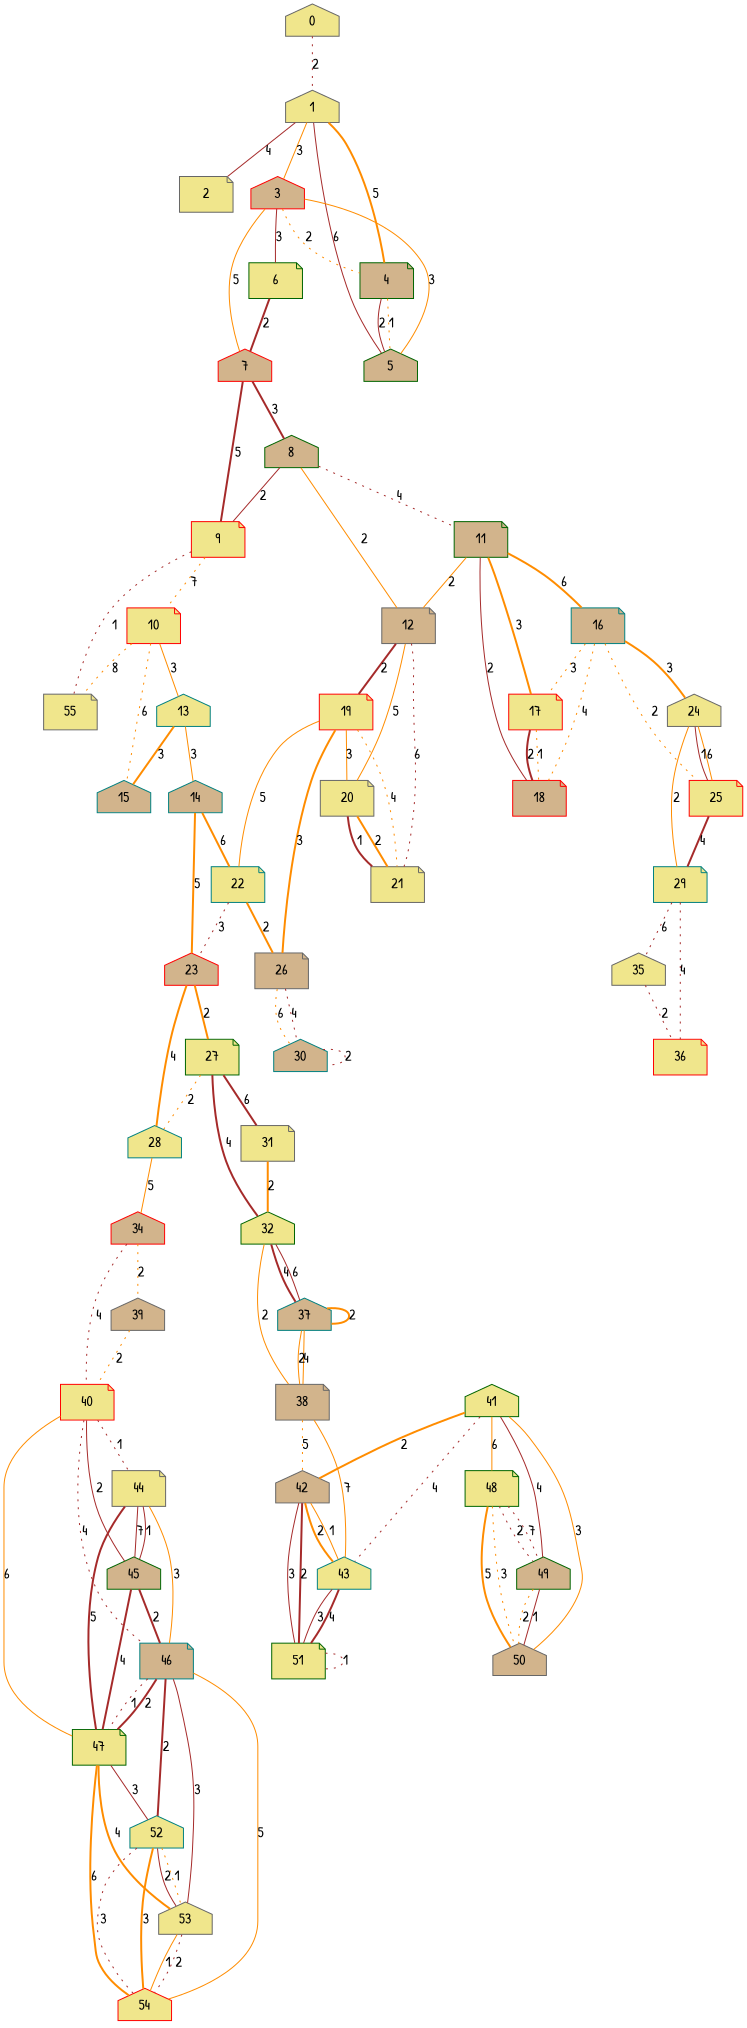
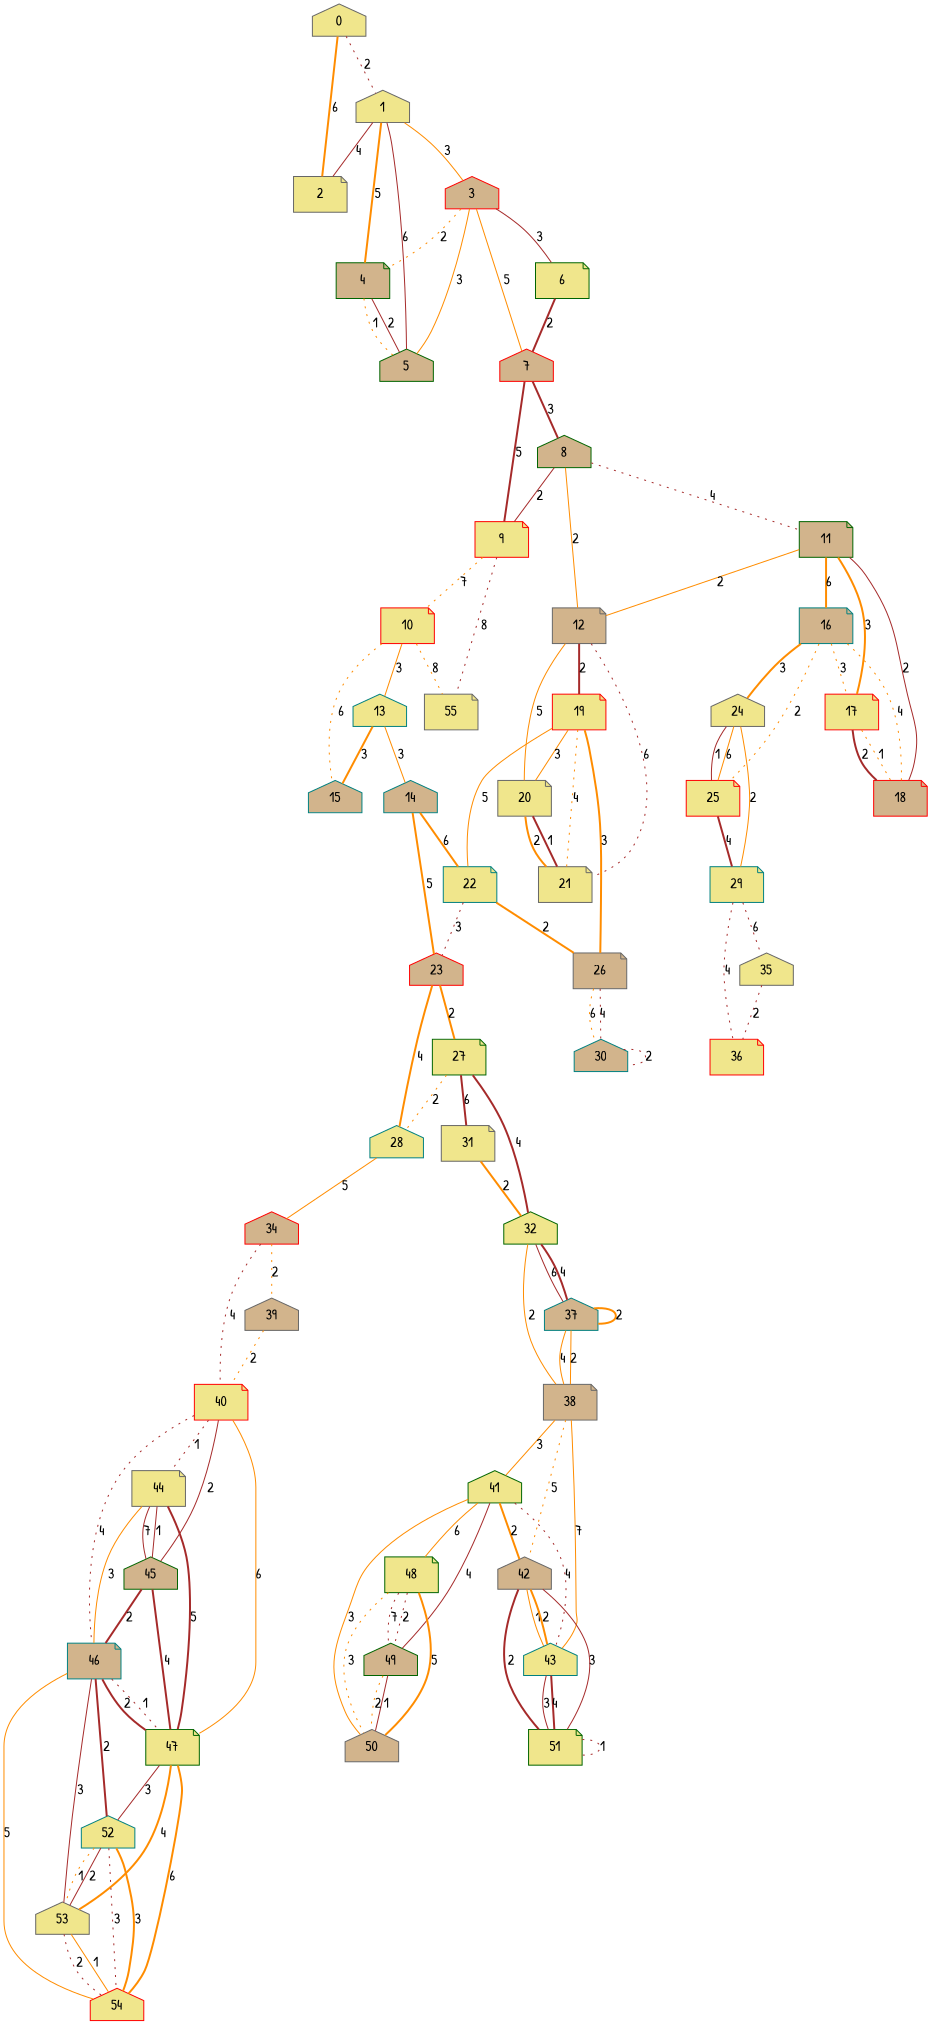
none -> (330, 106)
(115, 626) -> (484, 626)
none -> (530, 1448)
